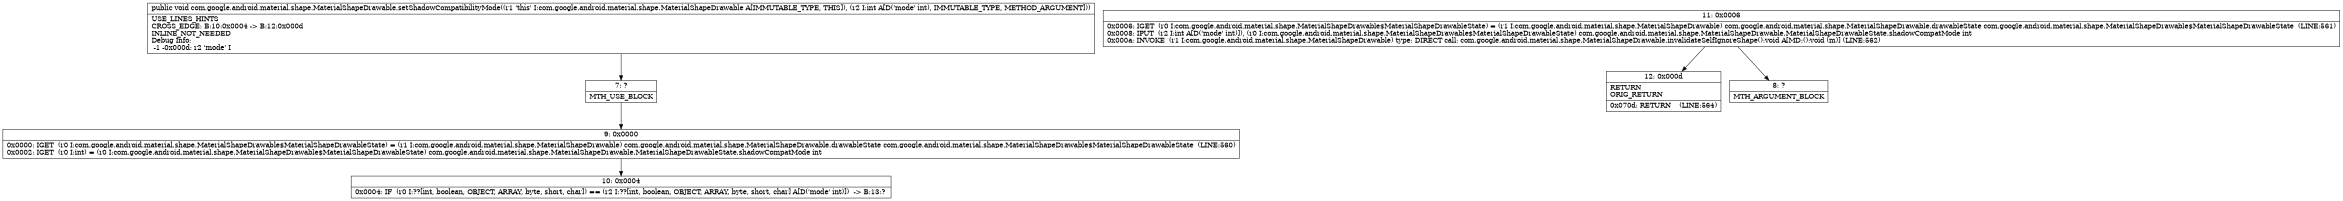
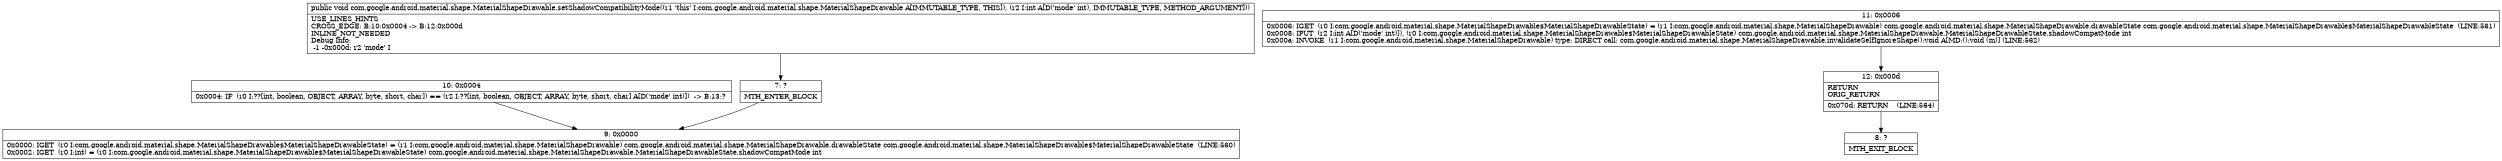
(1752, 62) -> (1881, 120)
(621, 97) -> (781, 97)
(1779, 97) -> (1881, 149)
(621, 165) -> (533, 115)
